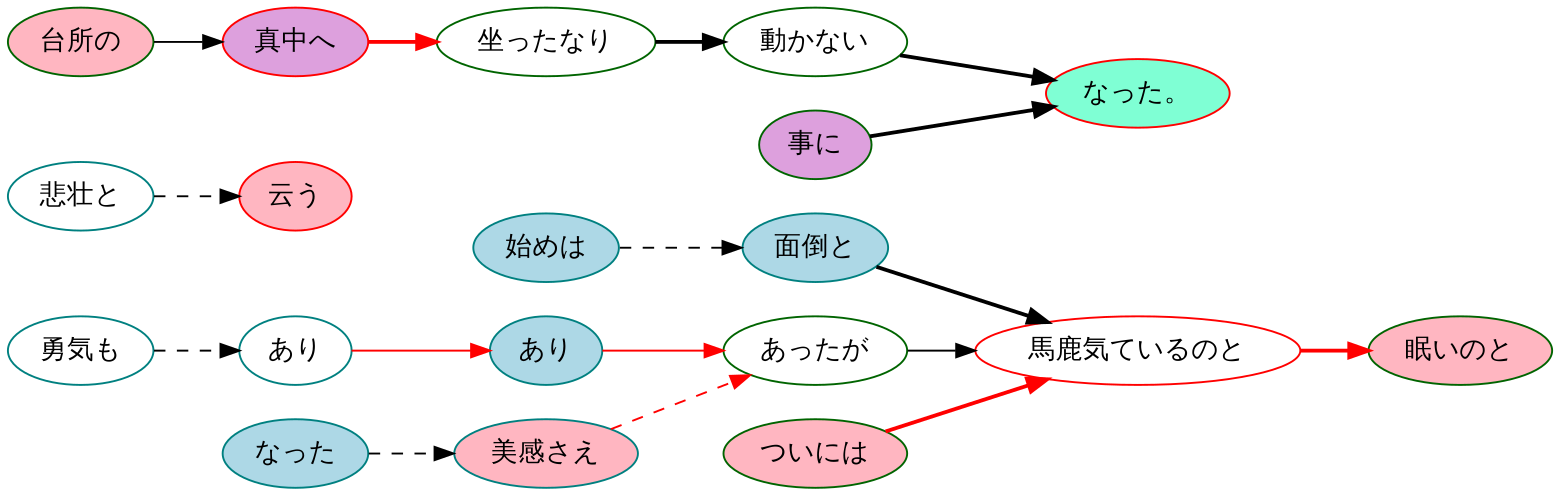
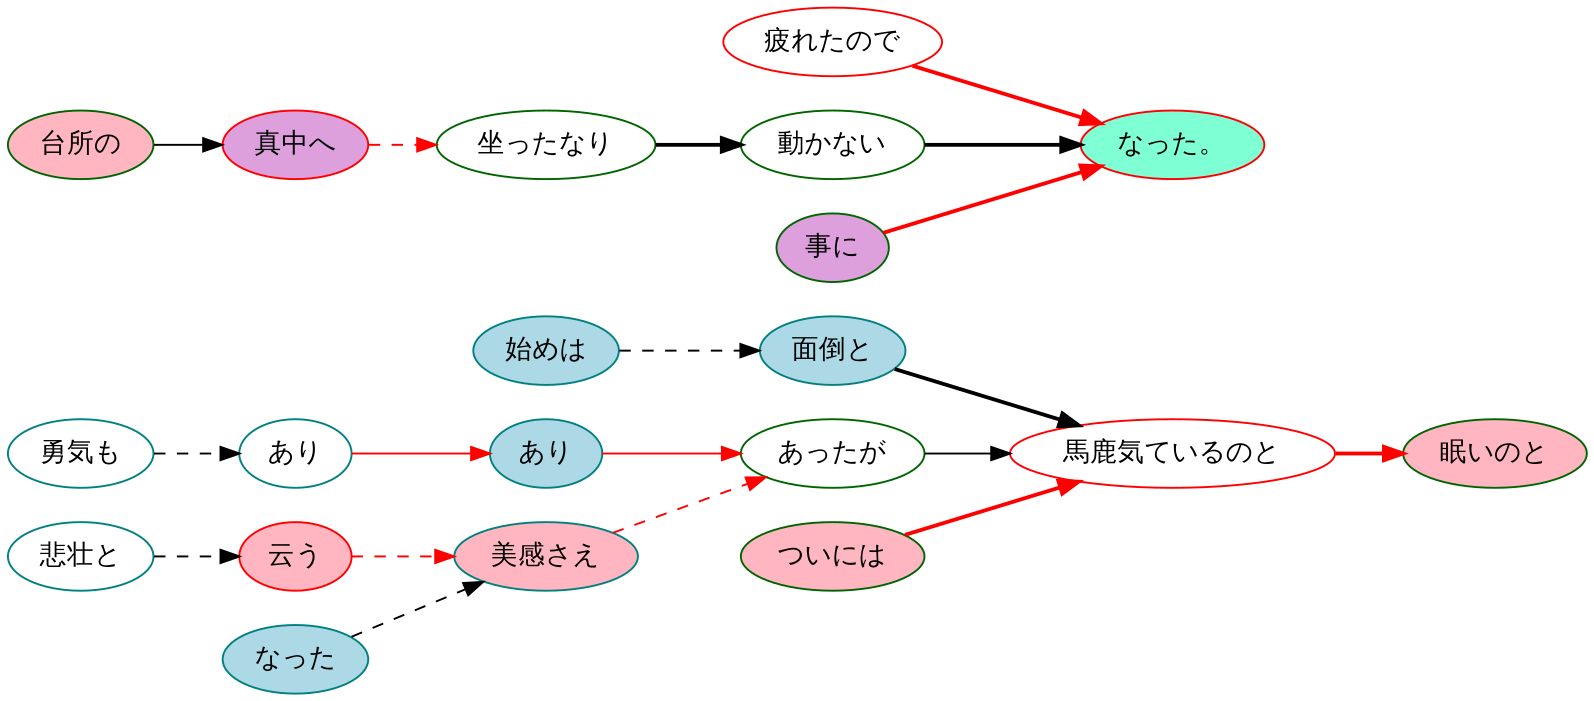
(393, 42) -> (393, 145)
none -> (833, 42)
(952, 123) -> (983, 202)
none -> (393, 556)
